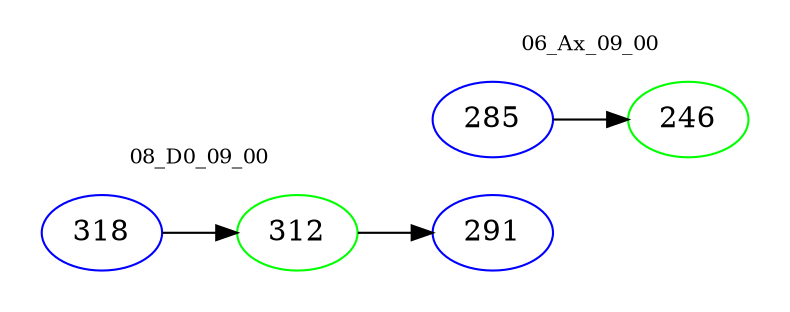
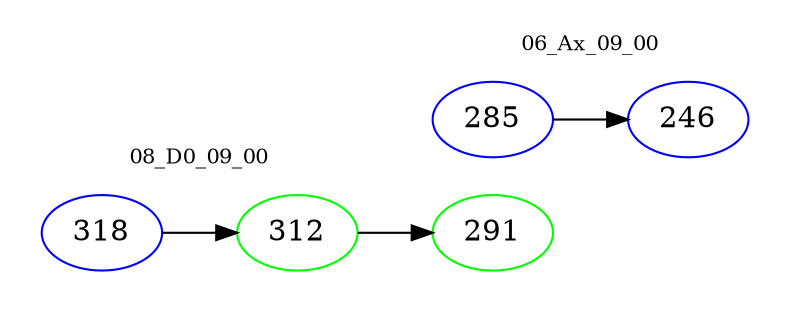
(688, 120) -> (688, 120)
(493, 233) -> (493, 233)
